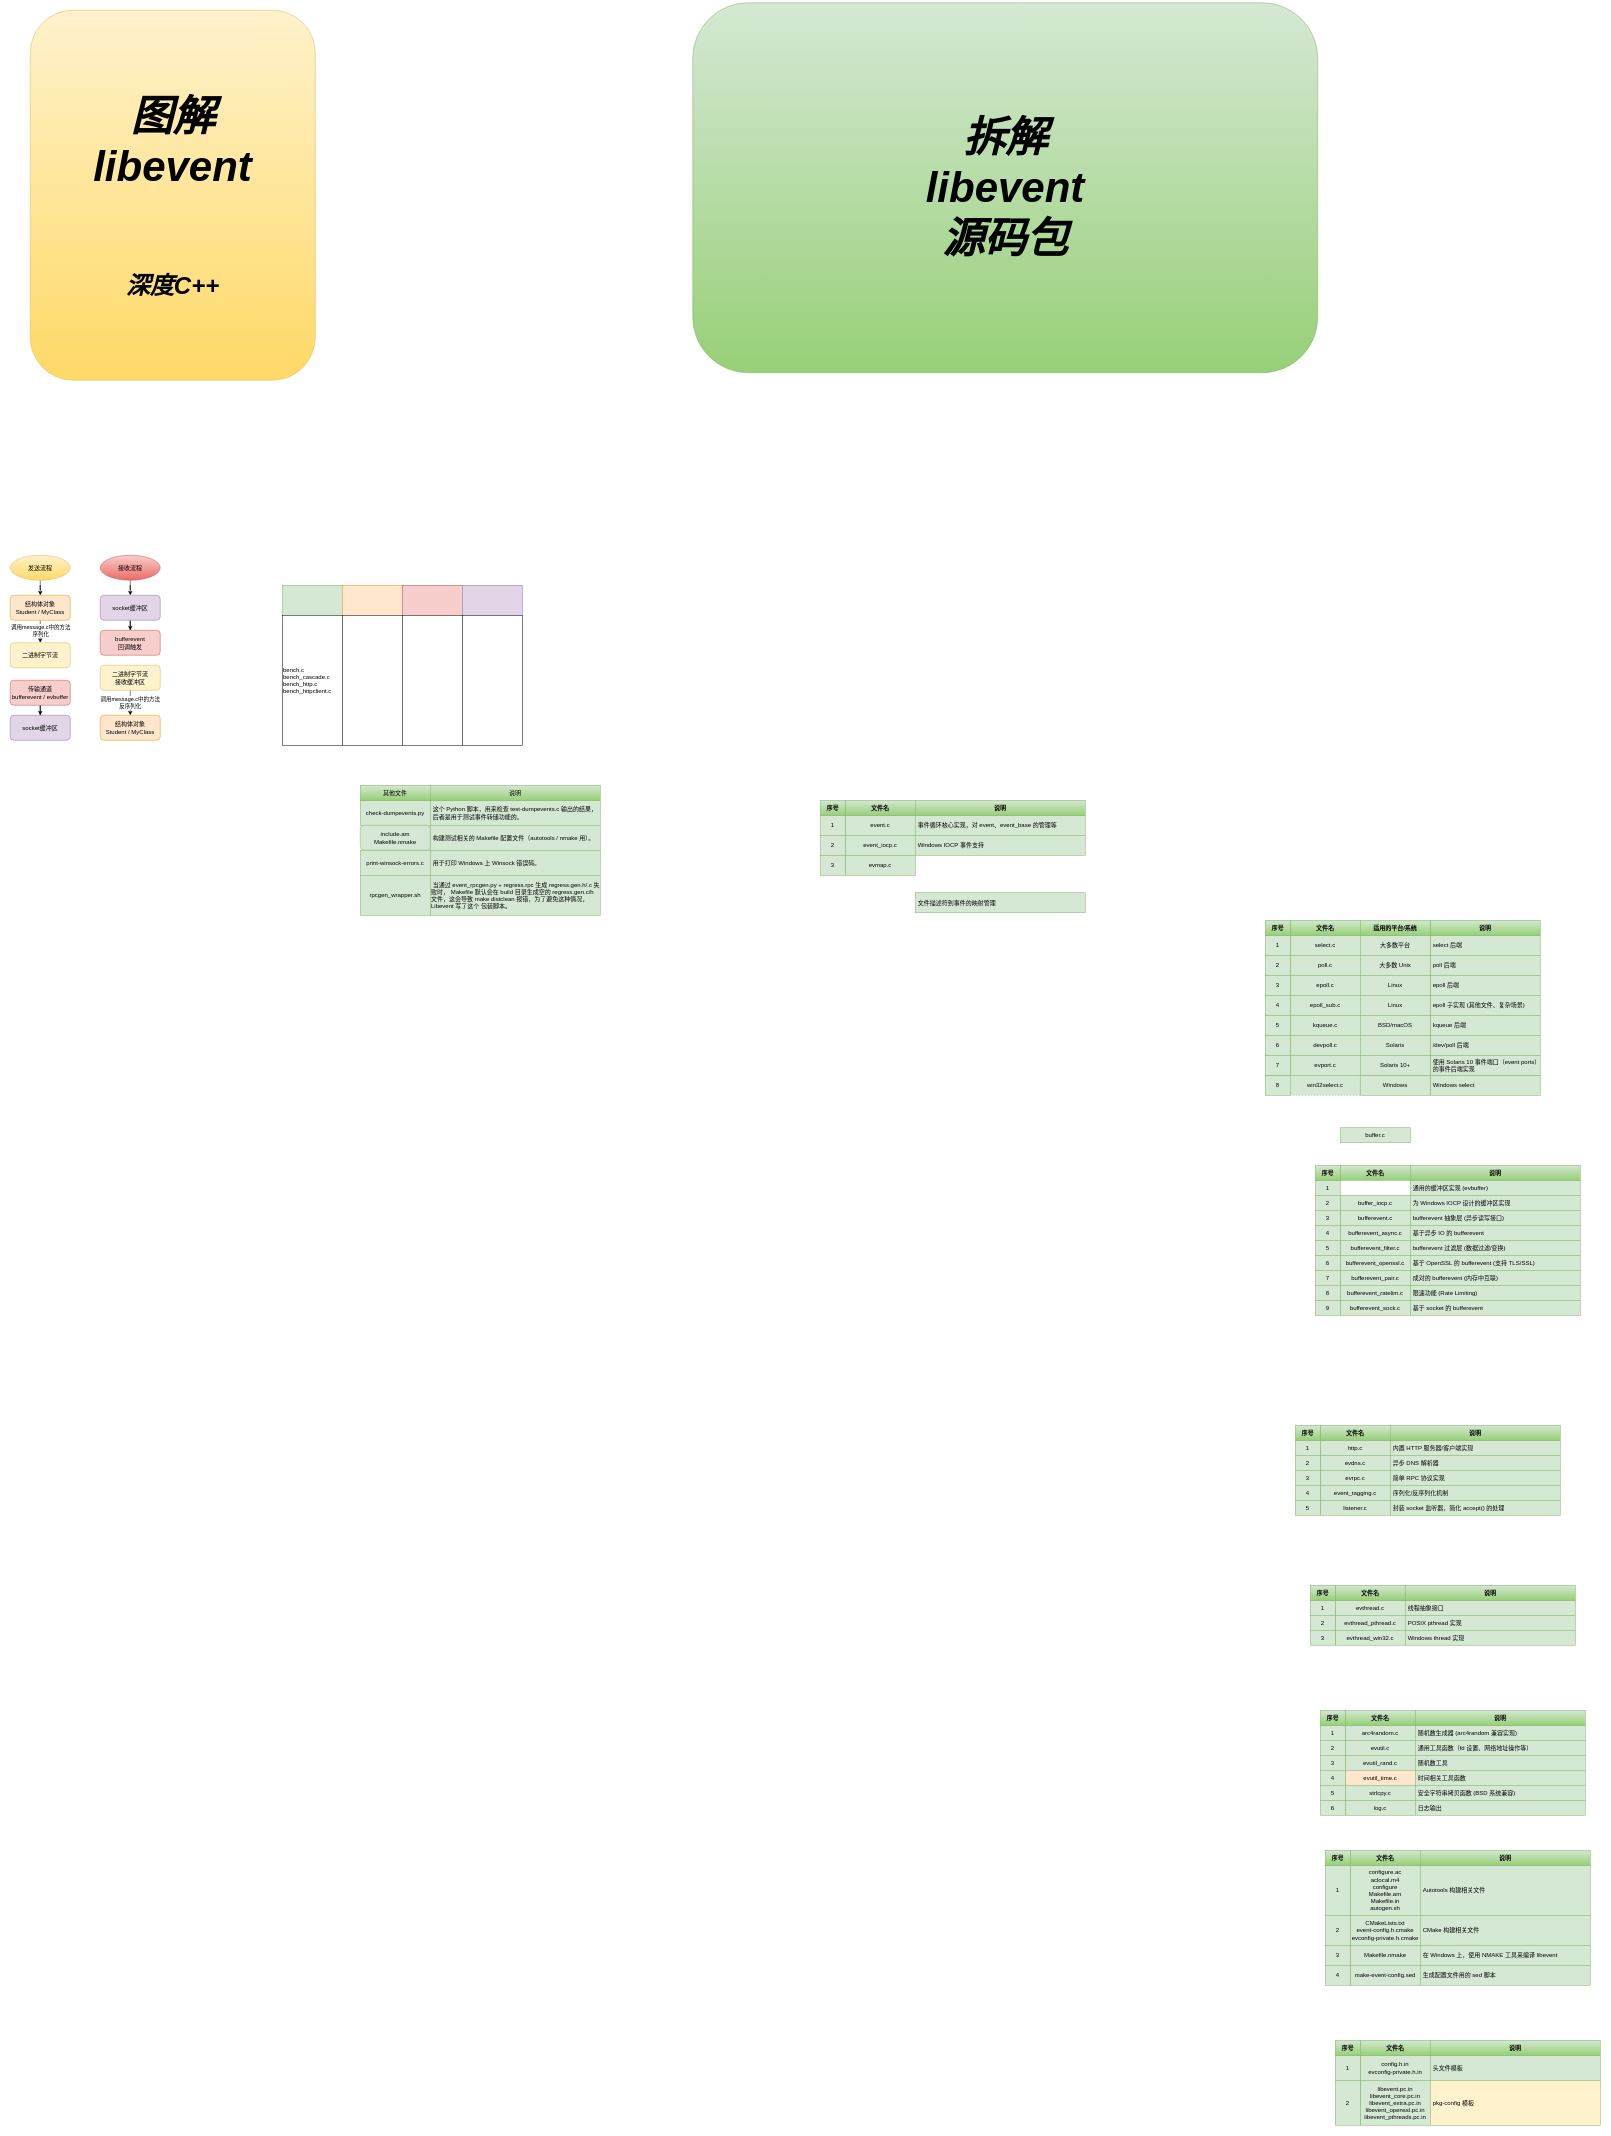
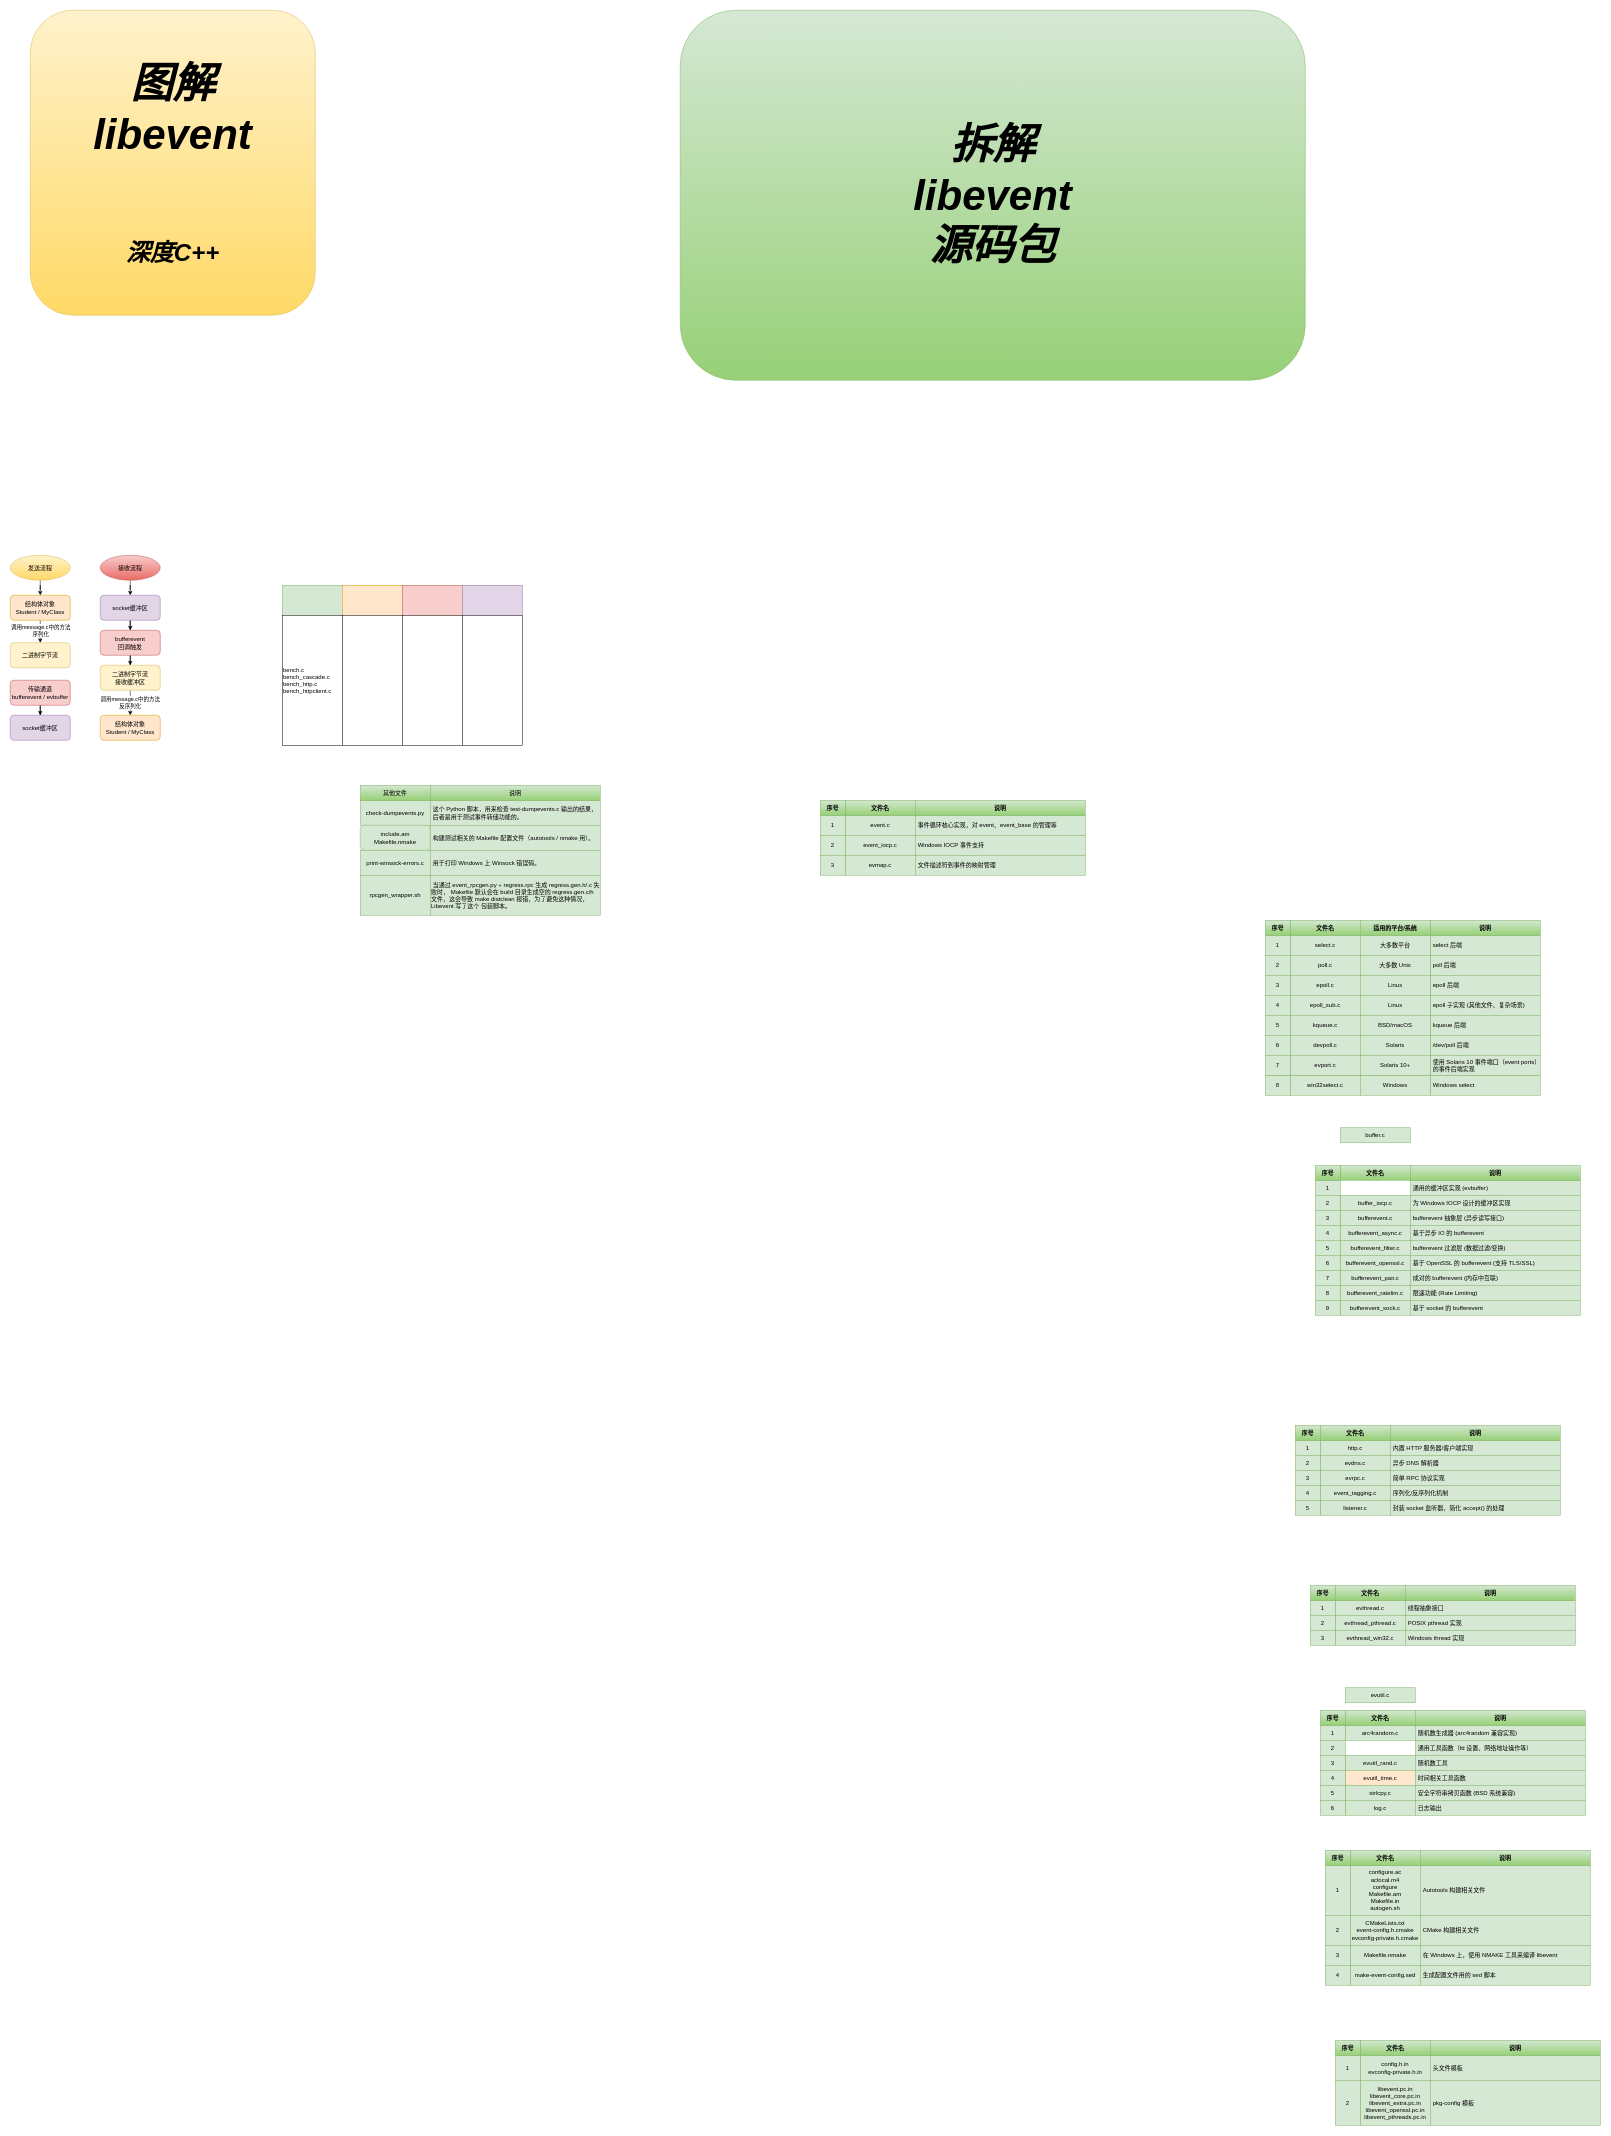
(1005, 188) -> (993, 195)
(173, 195) -> (173, 163)
none -> (130, 662)
(1000, 903) -> (1000, 865)
(1325, 1085) -> (1325, 1085)
(1380, 1748) -> (1380, 1695)
(1515, 2103) -> (1515, 2103)
